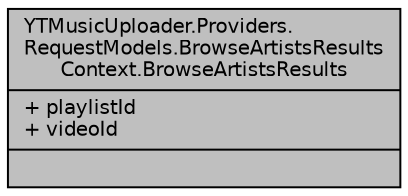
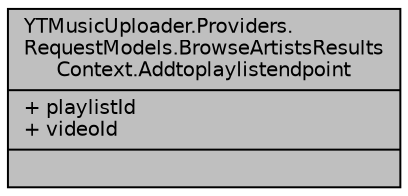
(204, 70) -> (204, 70)
